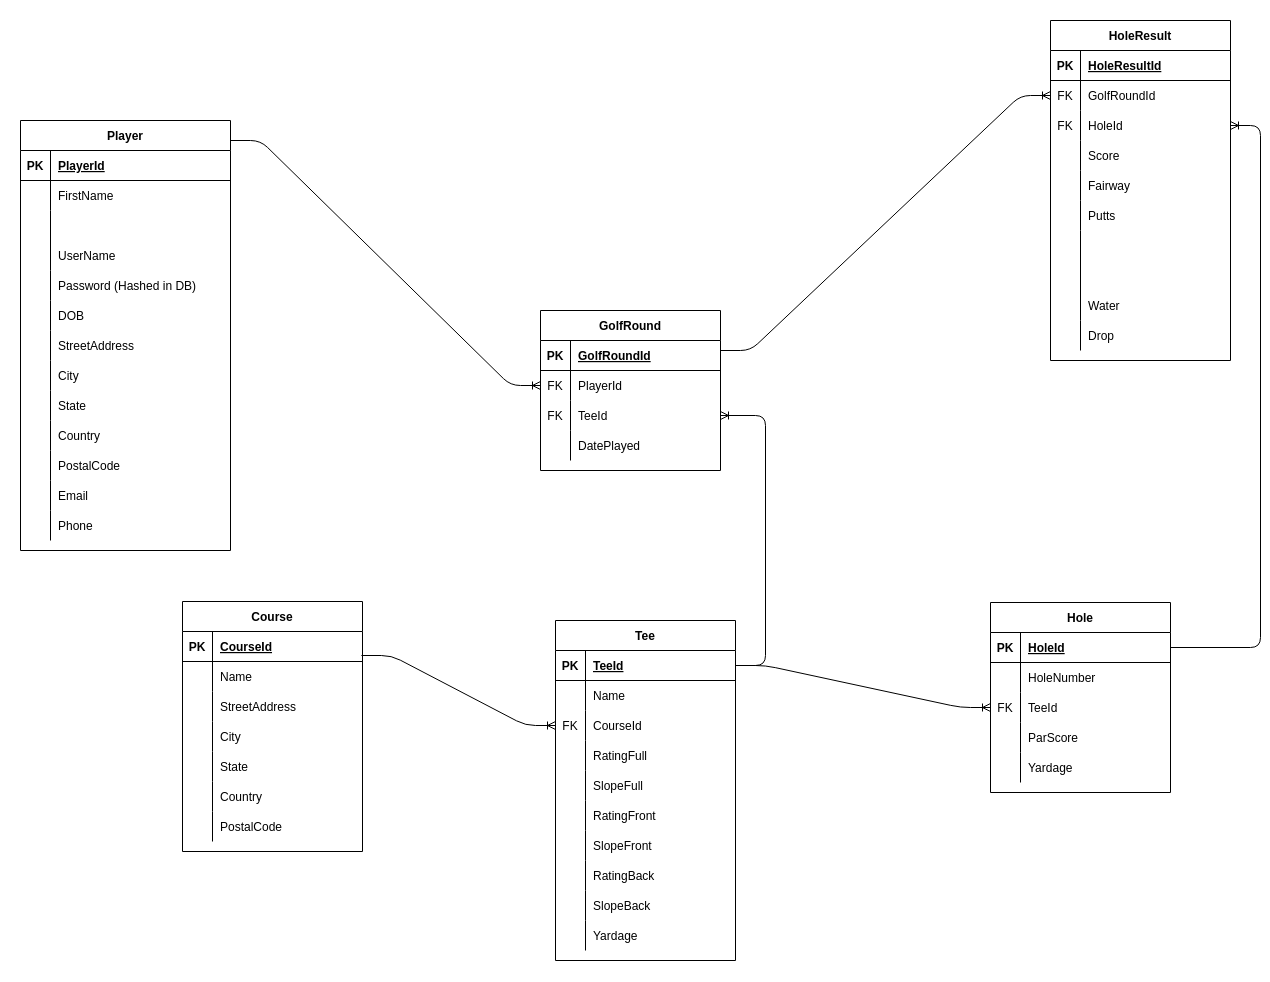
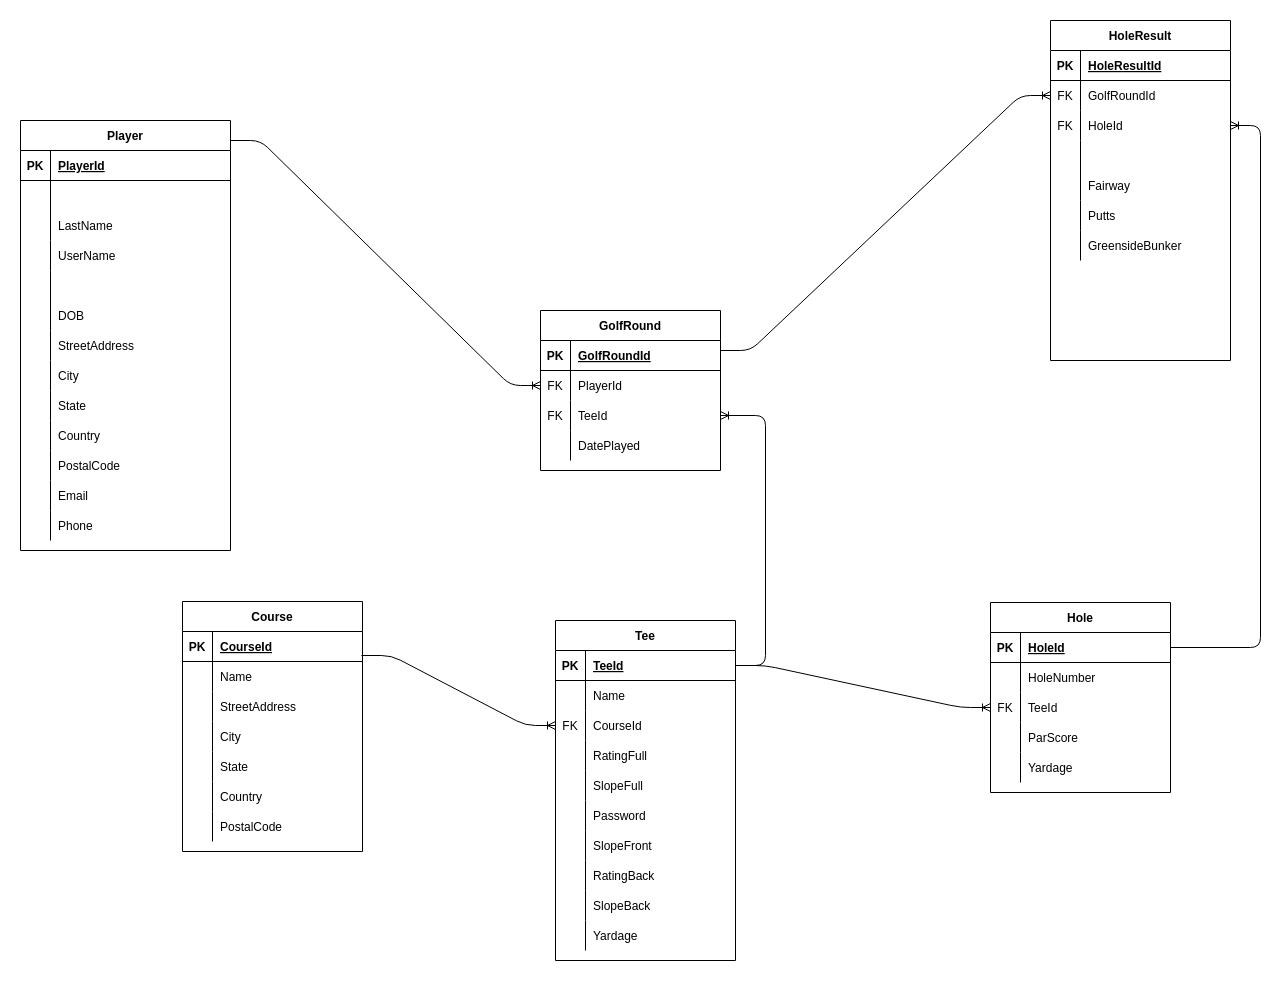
(1156, 156) -> none
(141, 196) -> none
none -> (141, 226)
none -> (1156, 246)
(141, 286) -> none
(1156, 306) -> none
(1156, 336) -> none
(628, 816) -> (620, 816)
